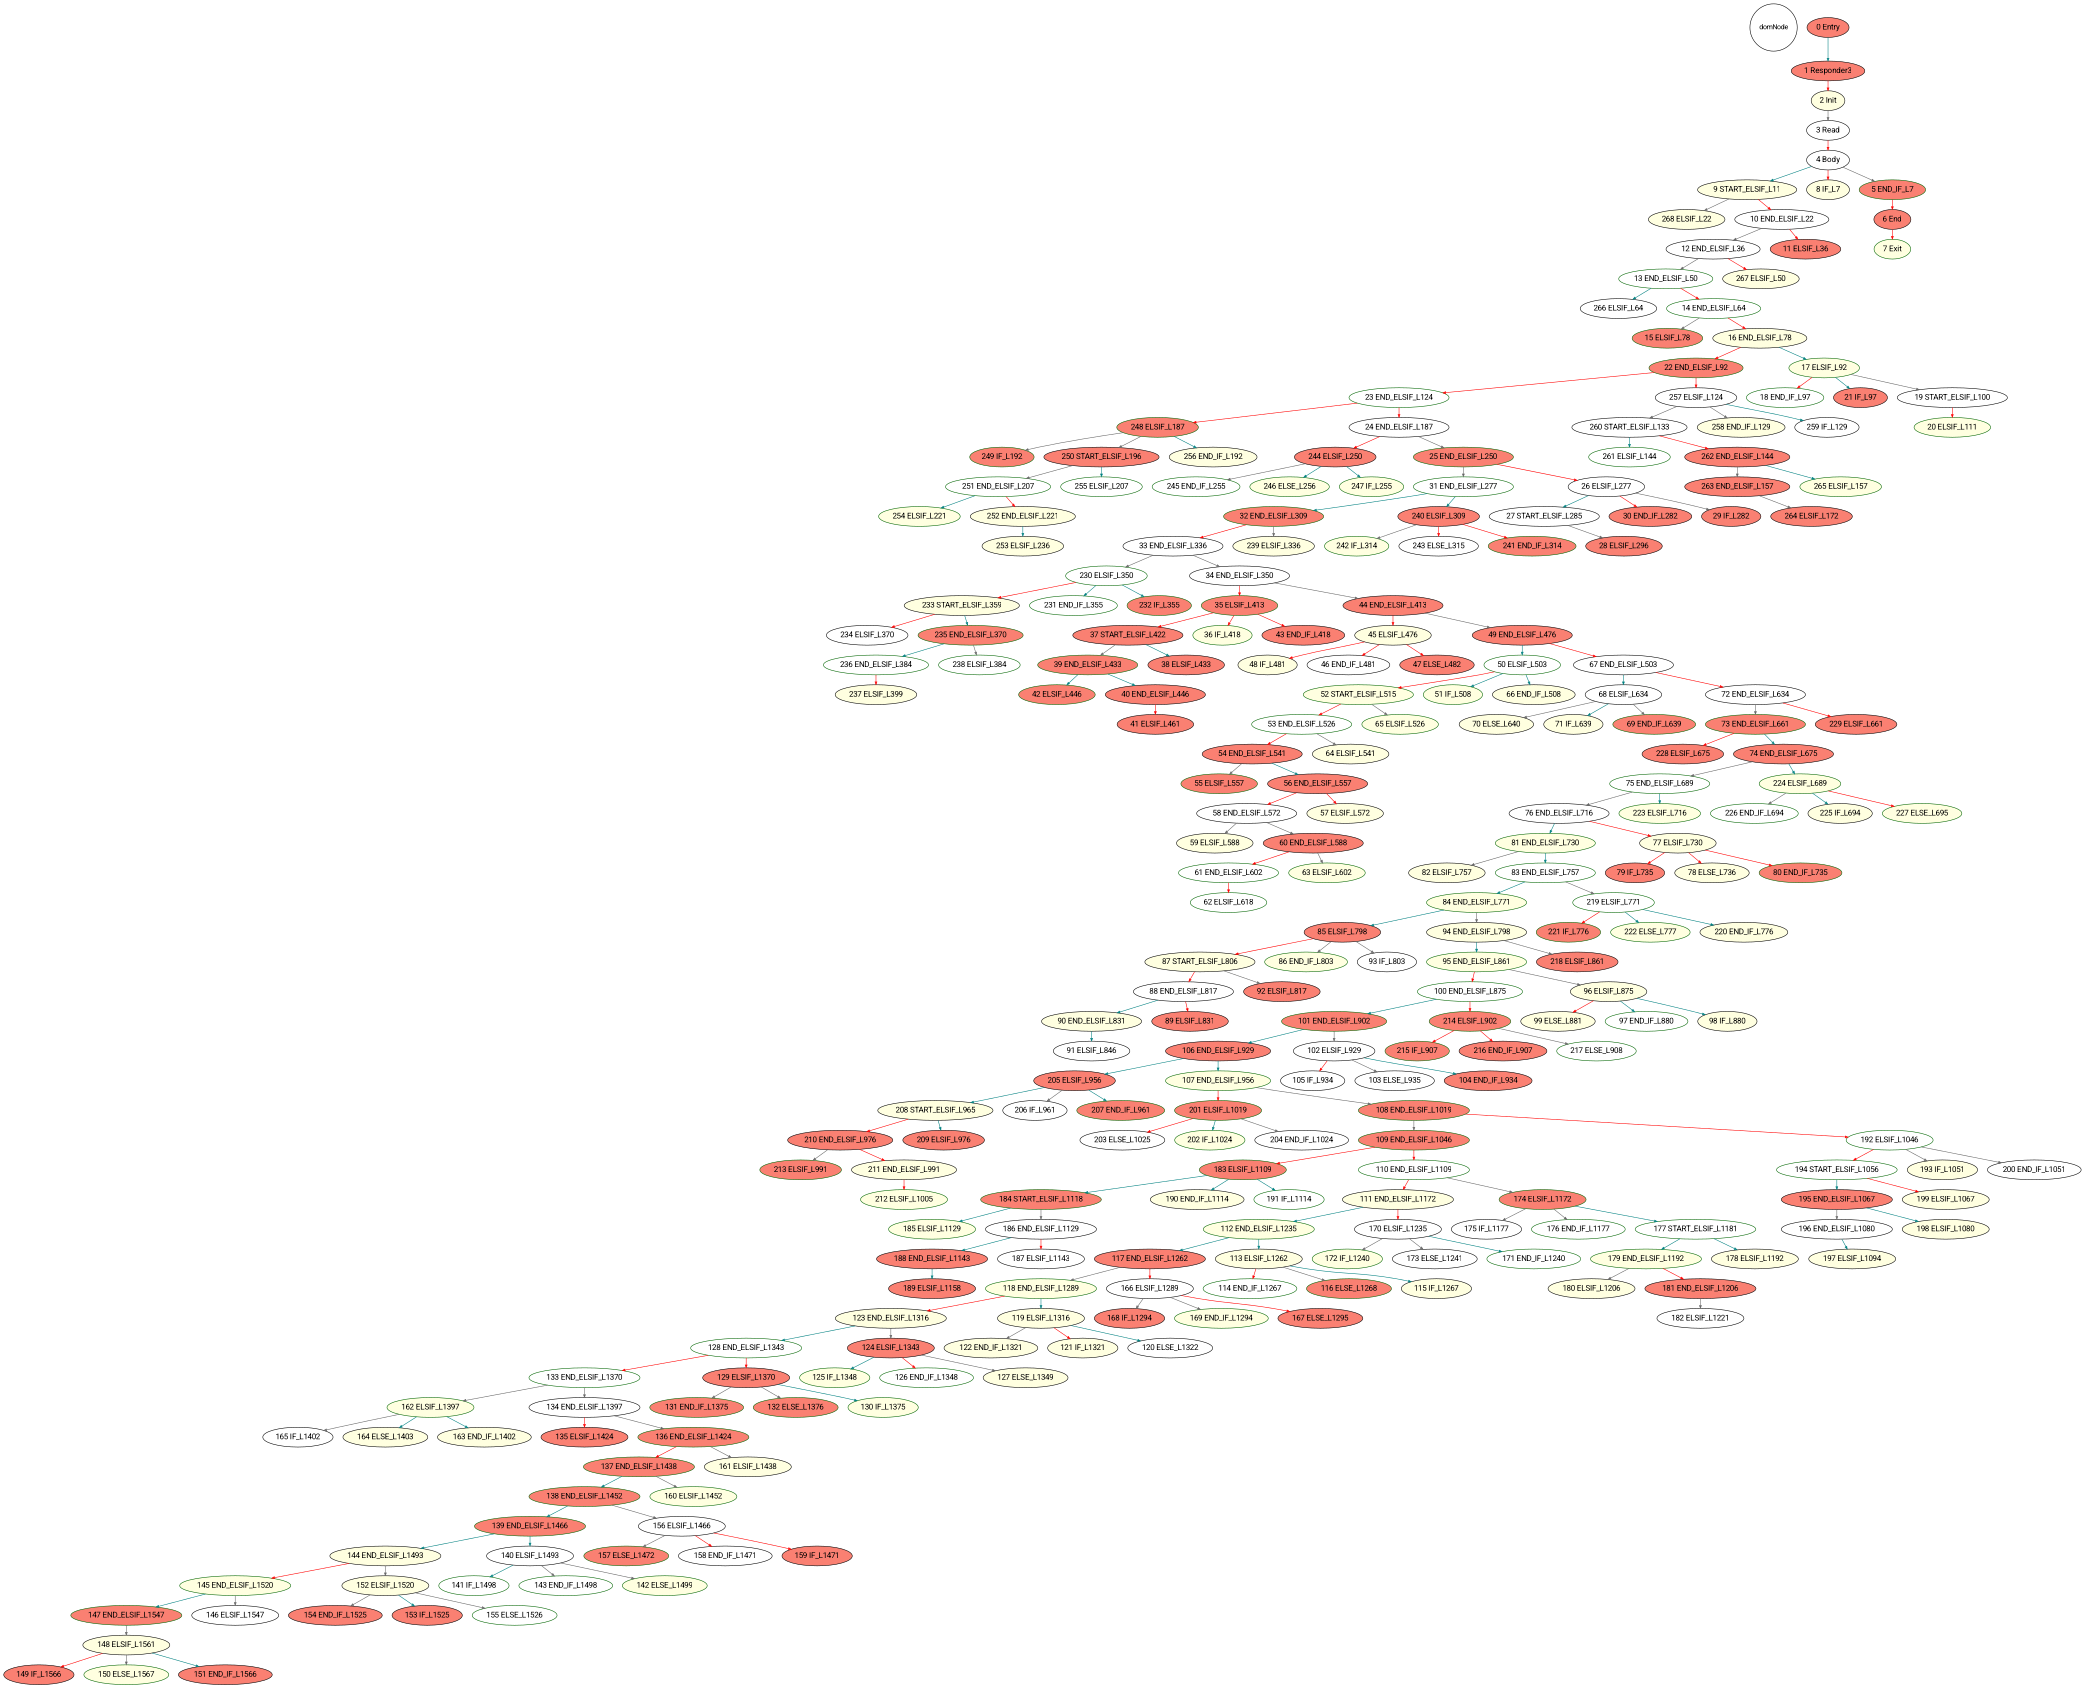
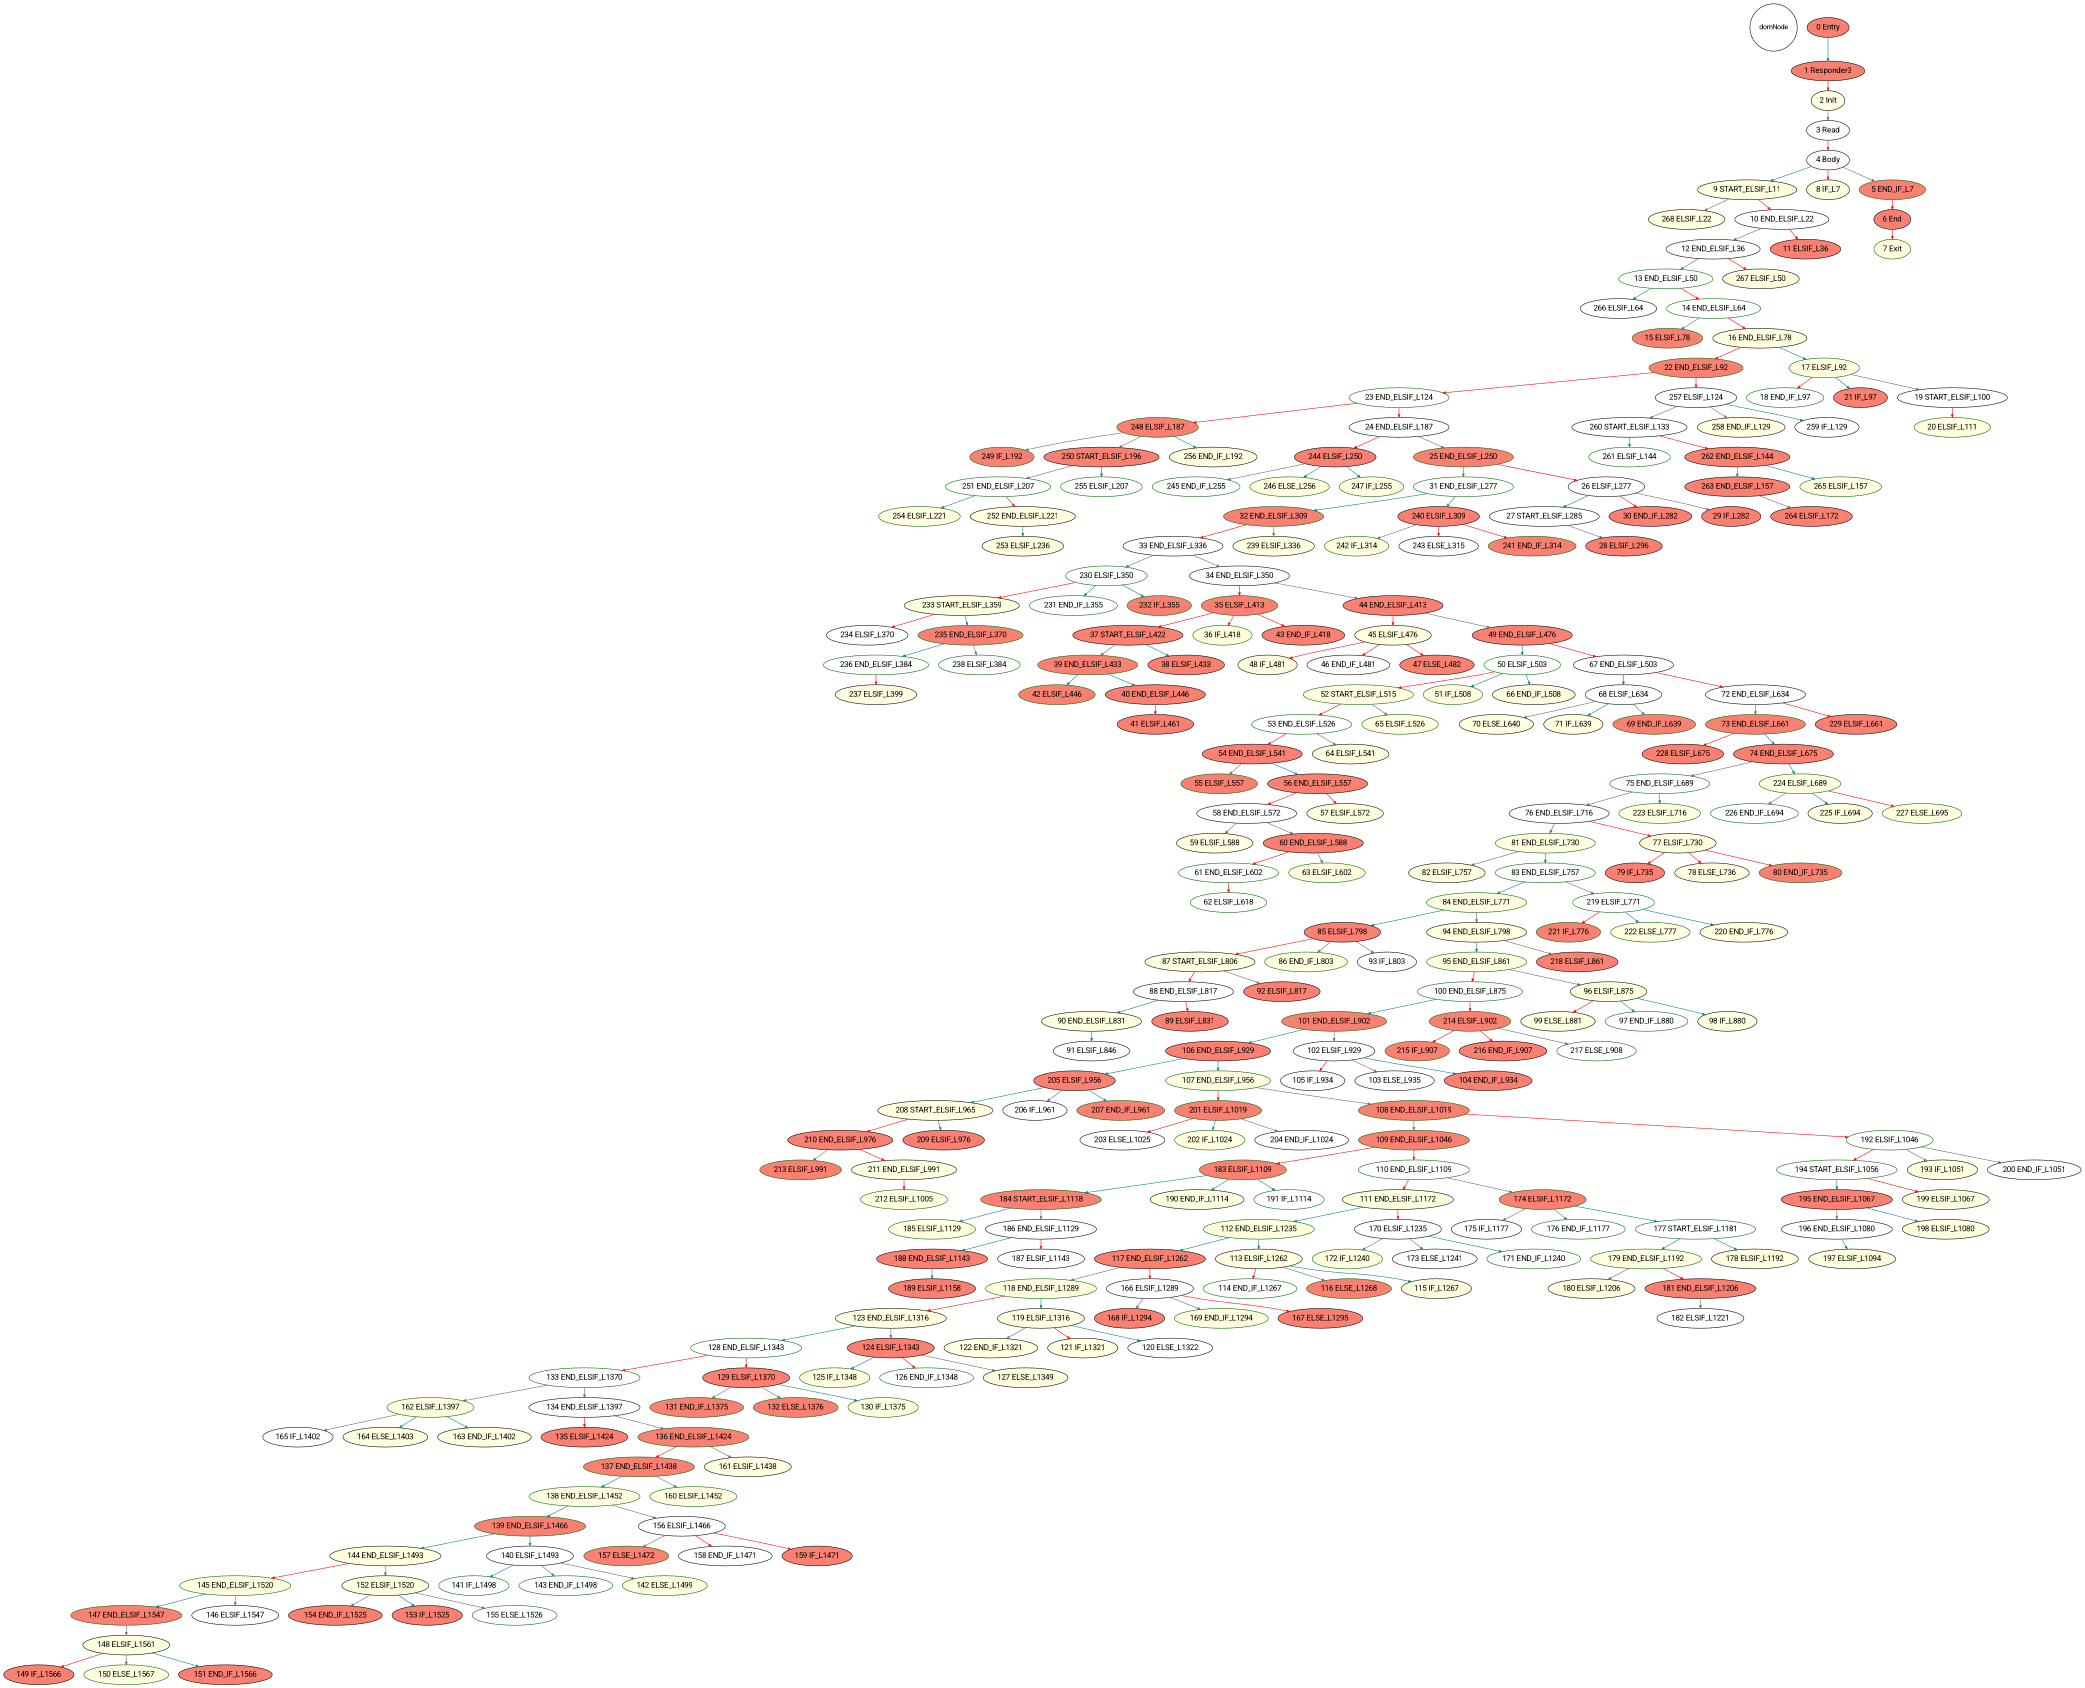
(584, 1497) -> (584, 1497)
